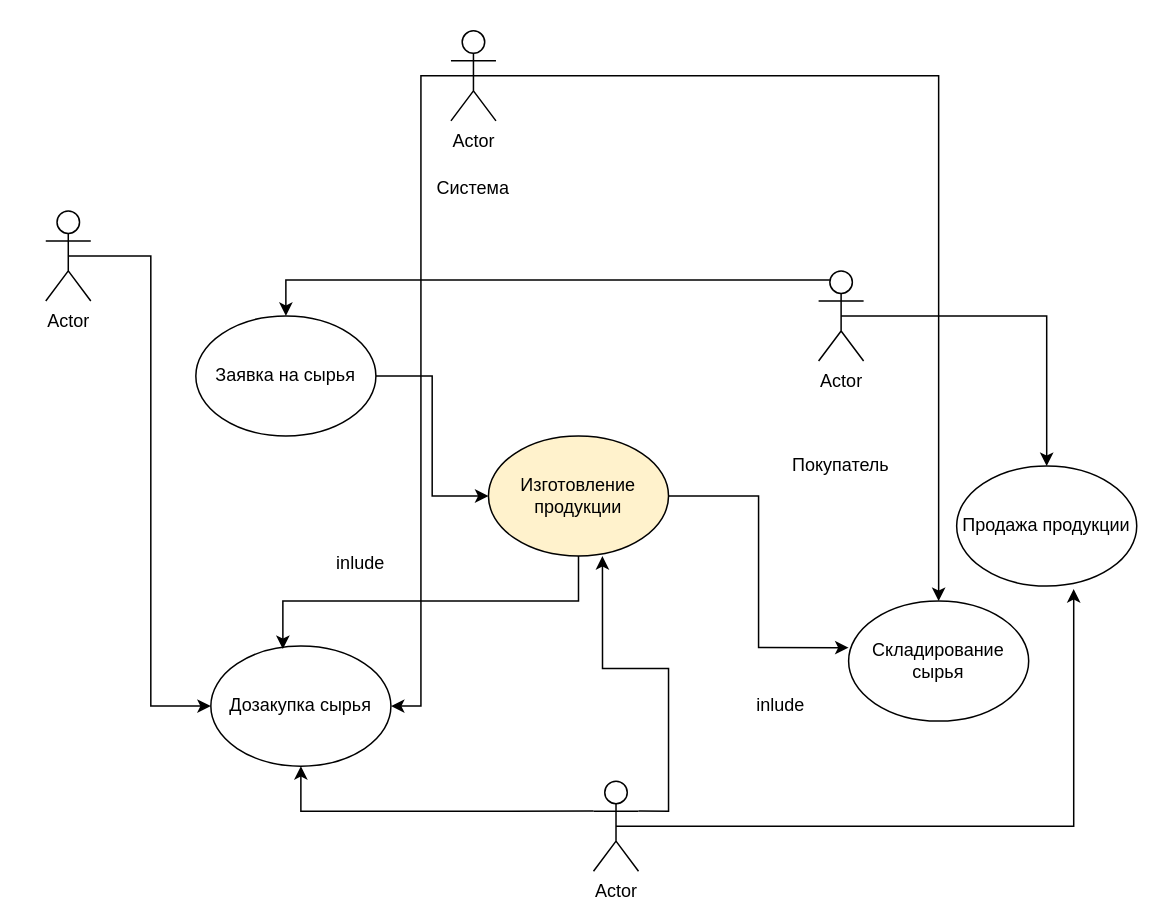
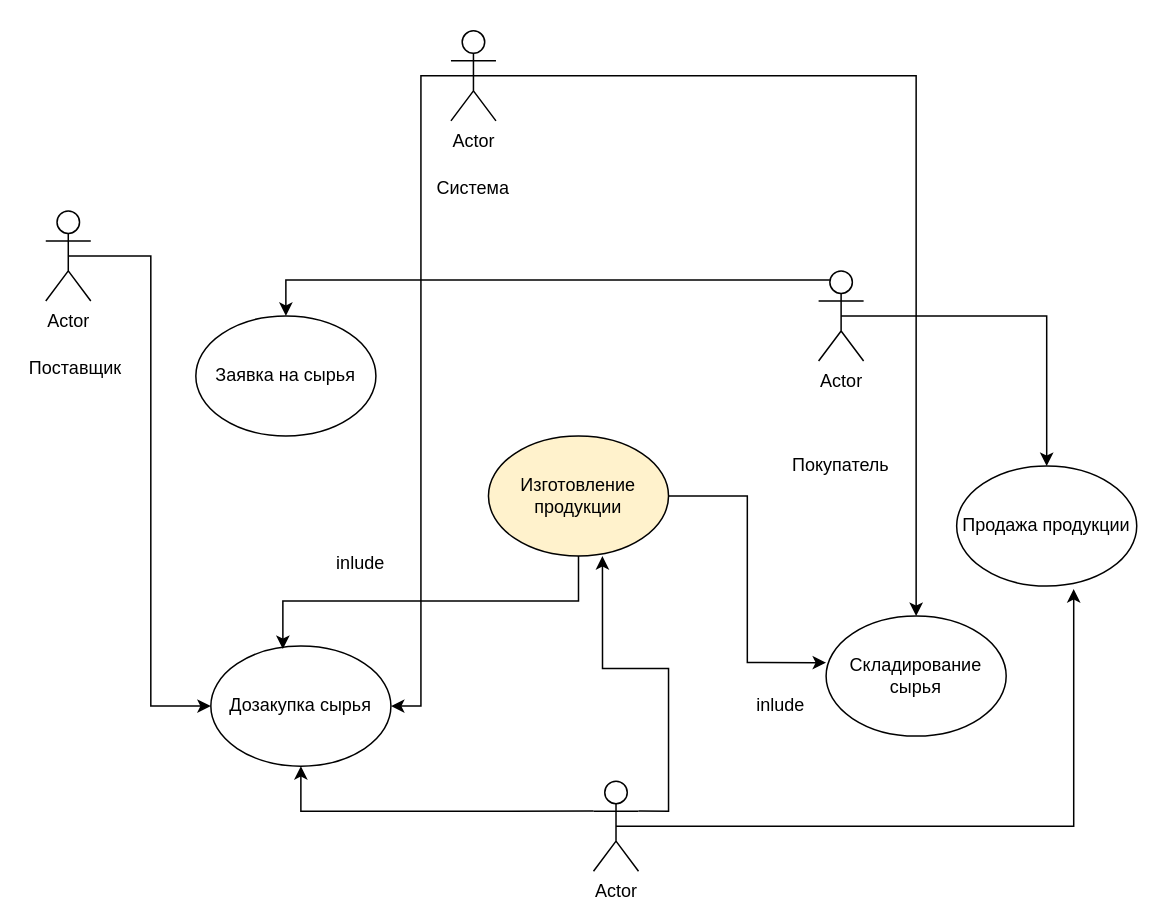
none -> (76, 368)
(432, 431) -> none
(938, 661) -> (916, 676)
